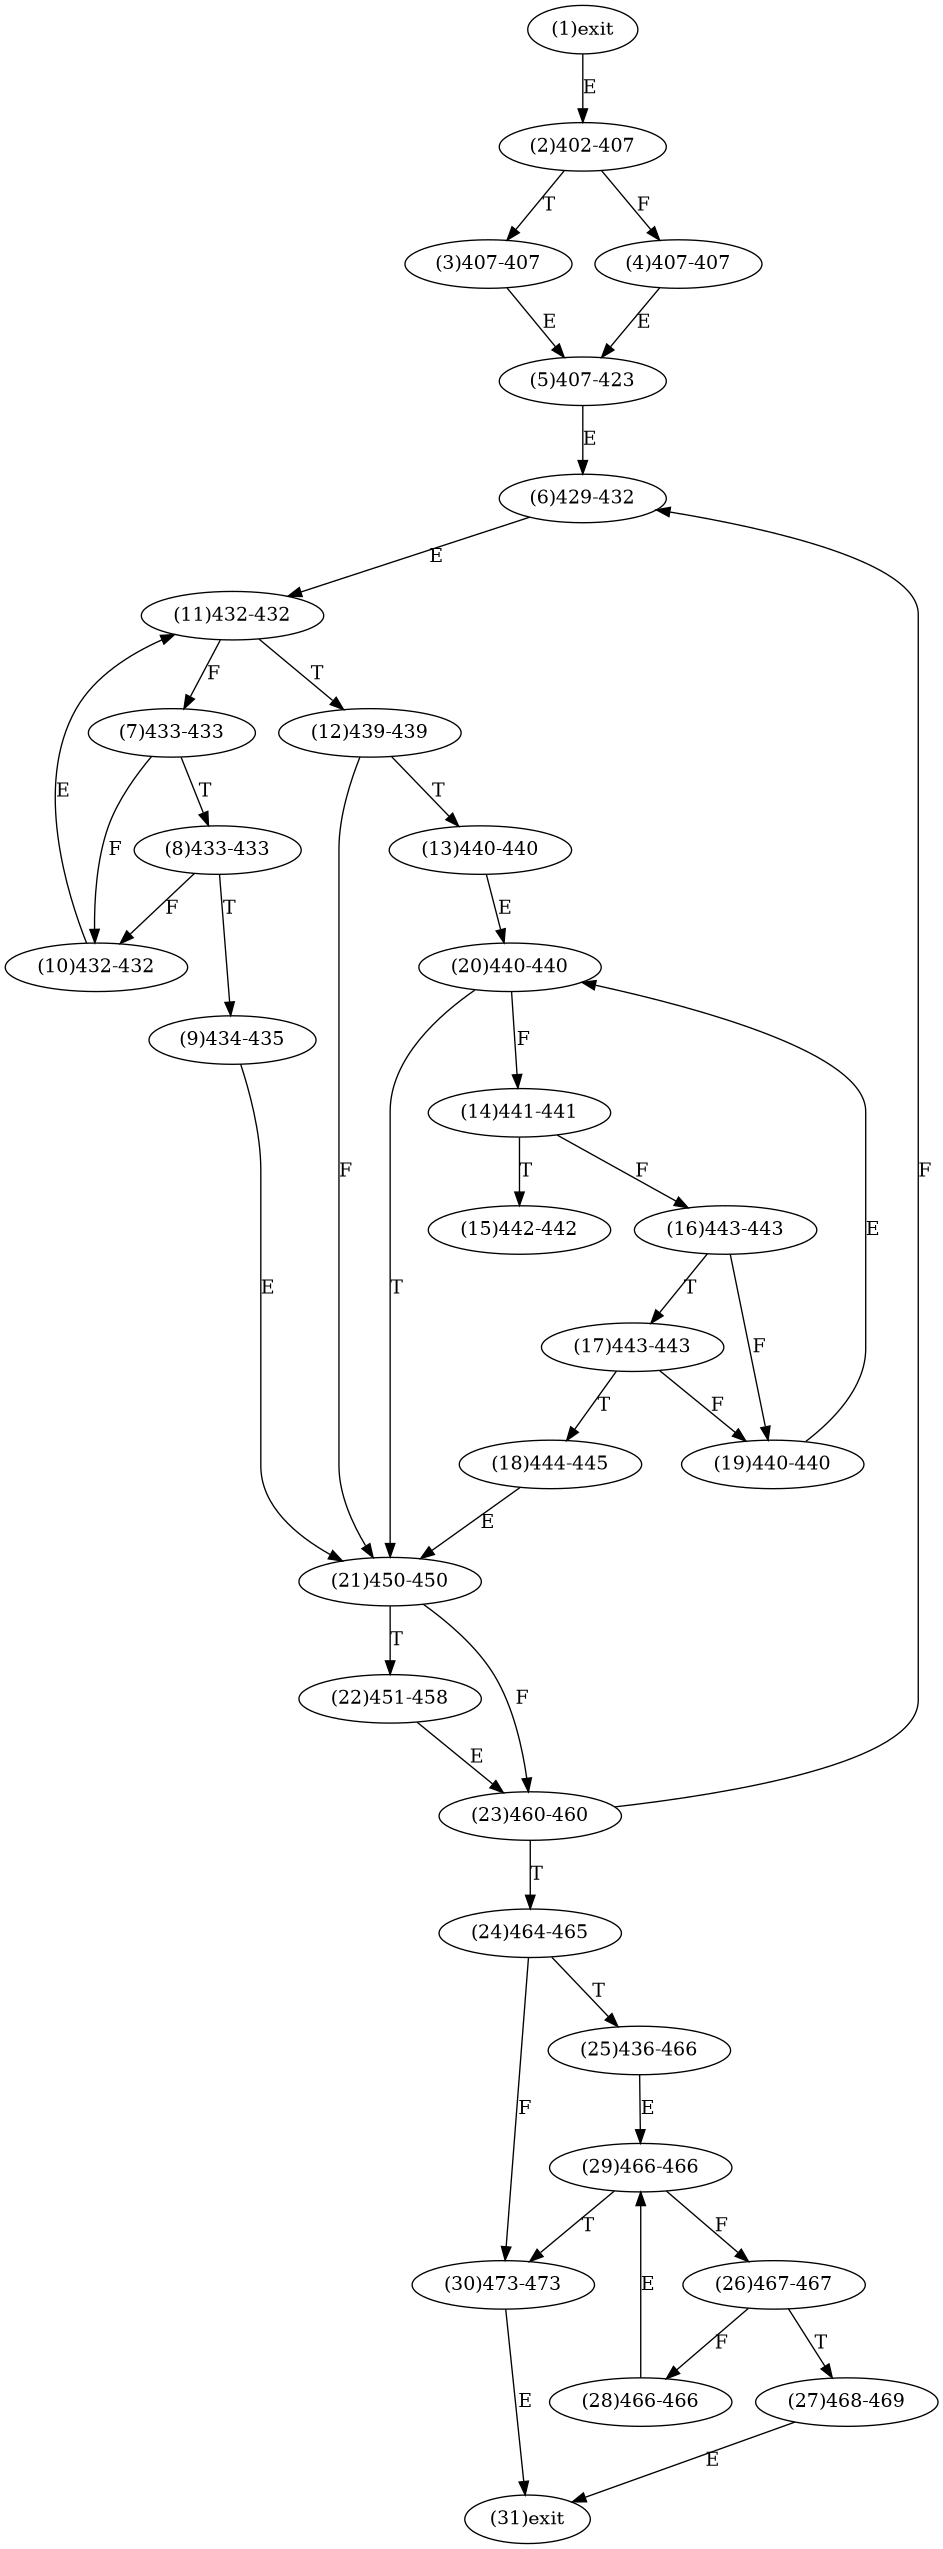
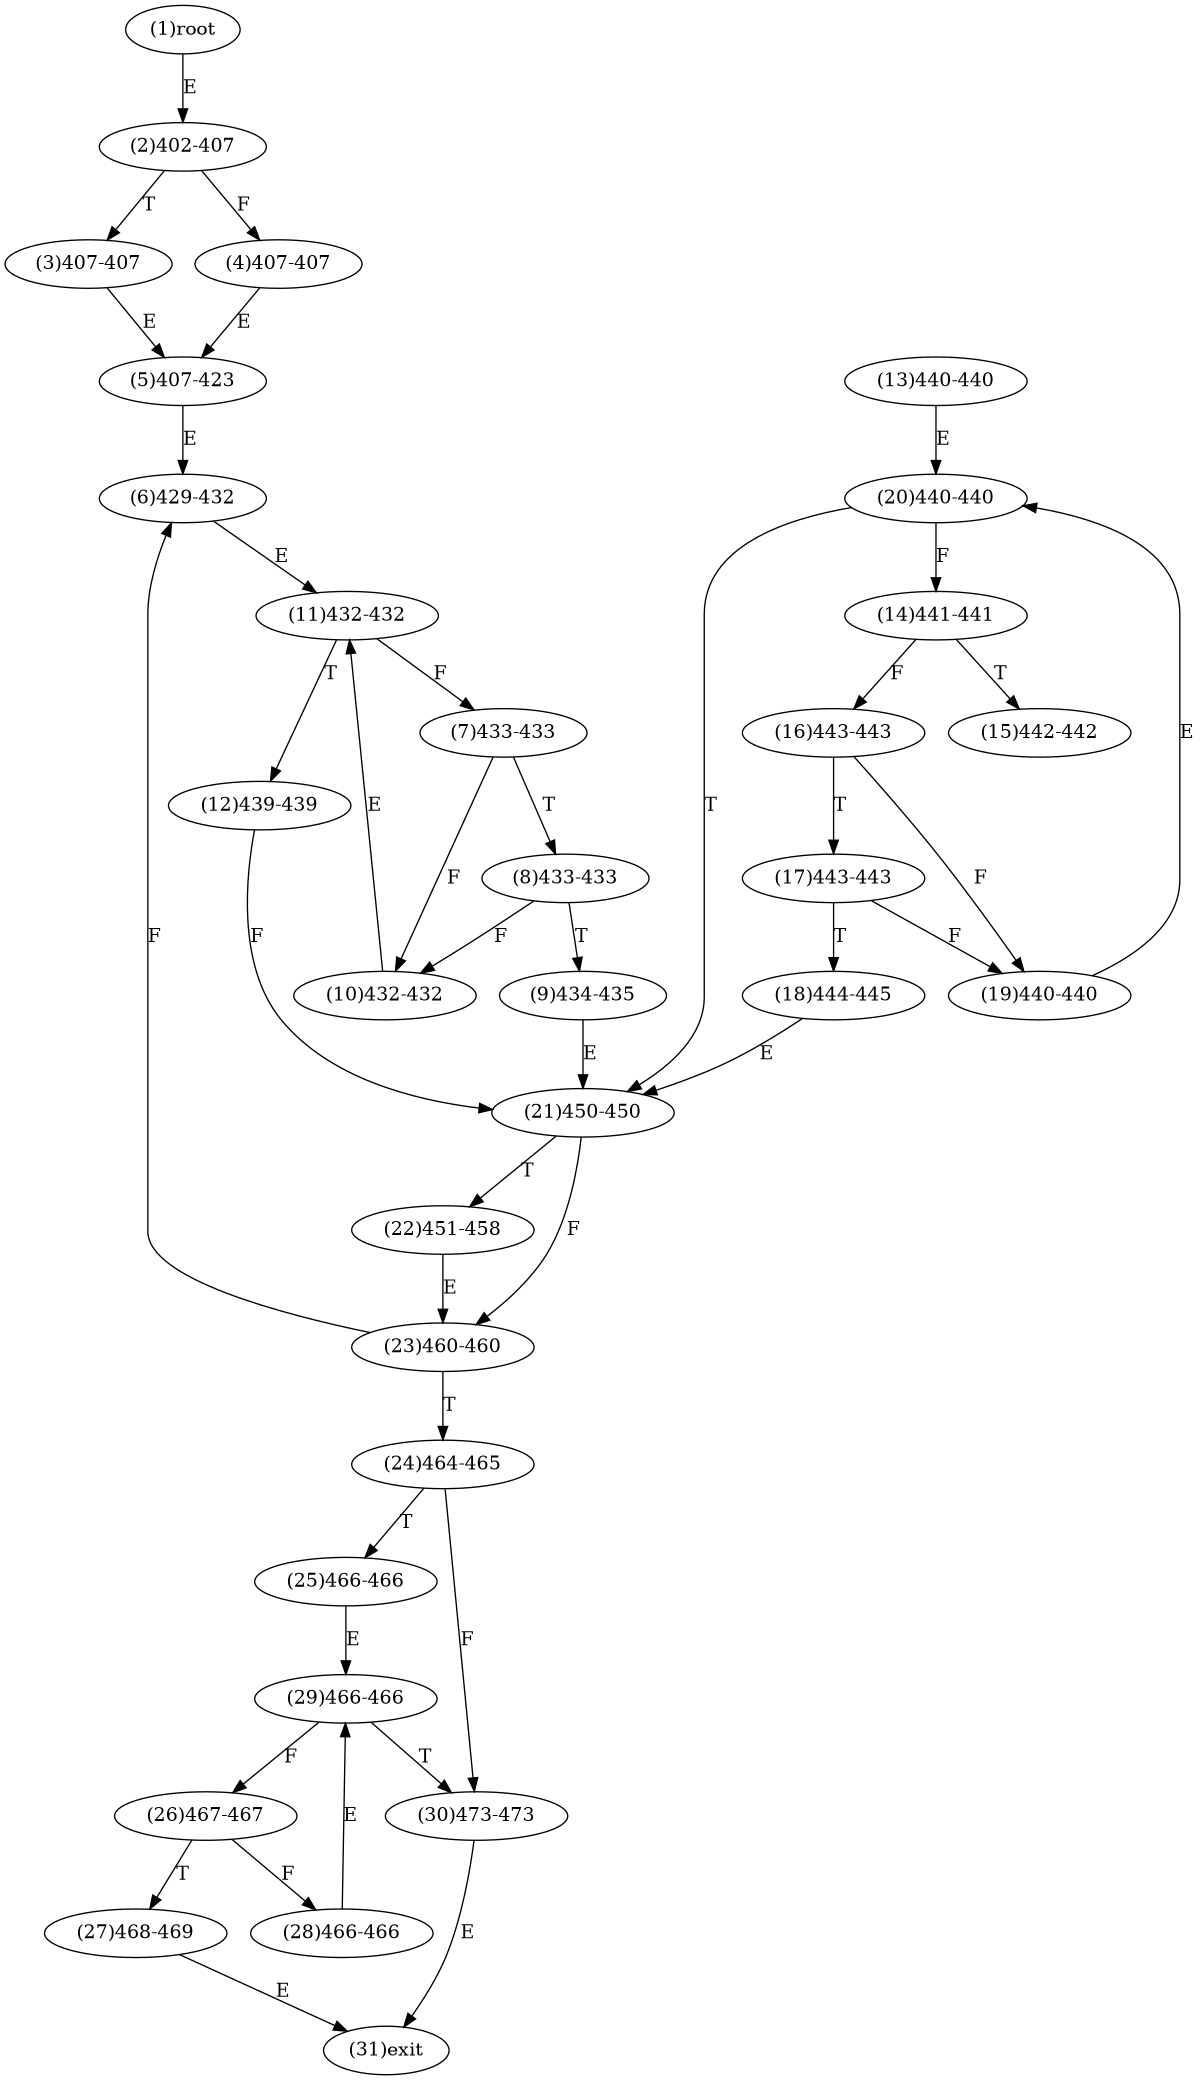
(583, 30) -> (183, 30)
(420, 787) -> none
(639, 2050) -> (346, 1582)
